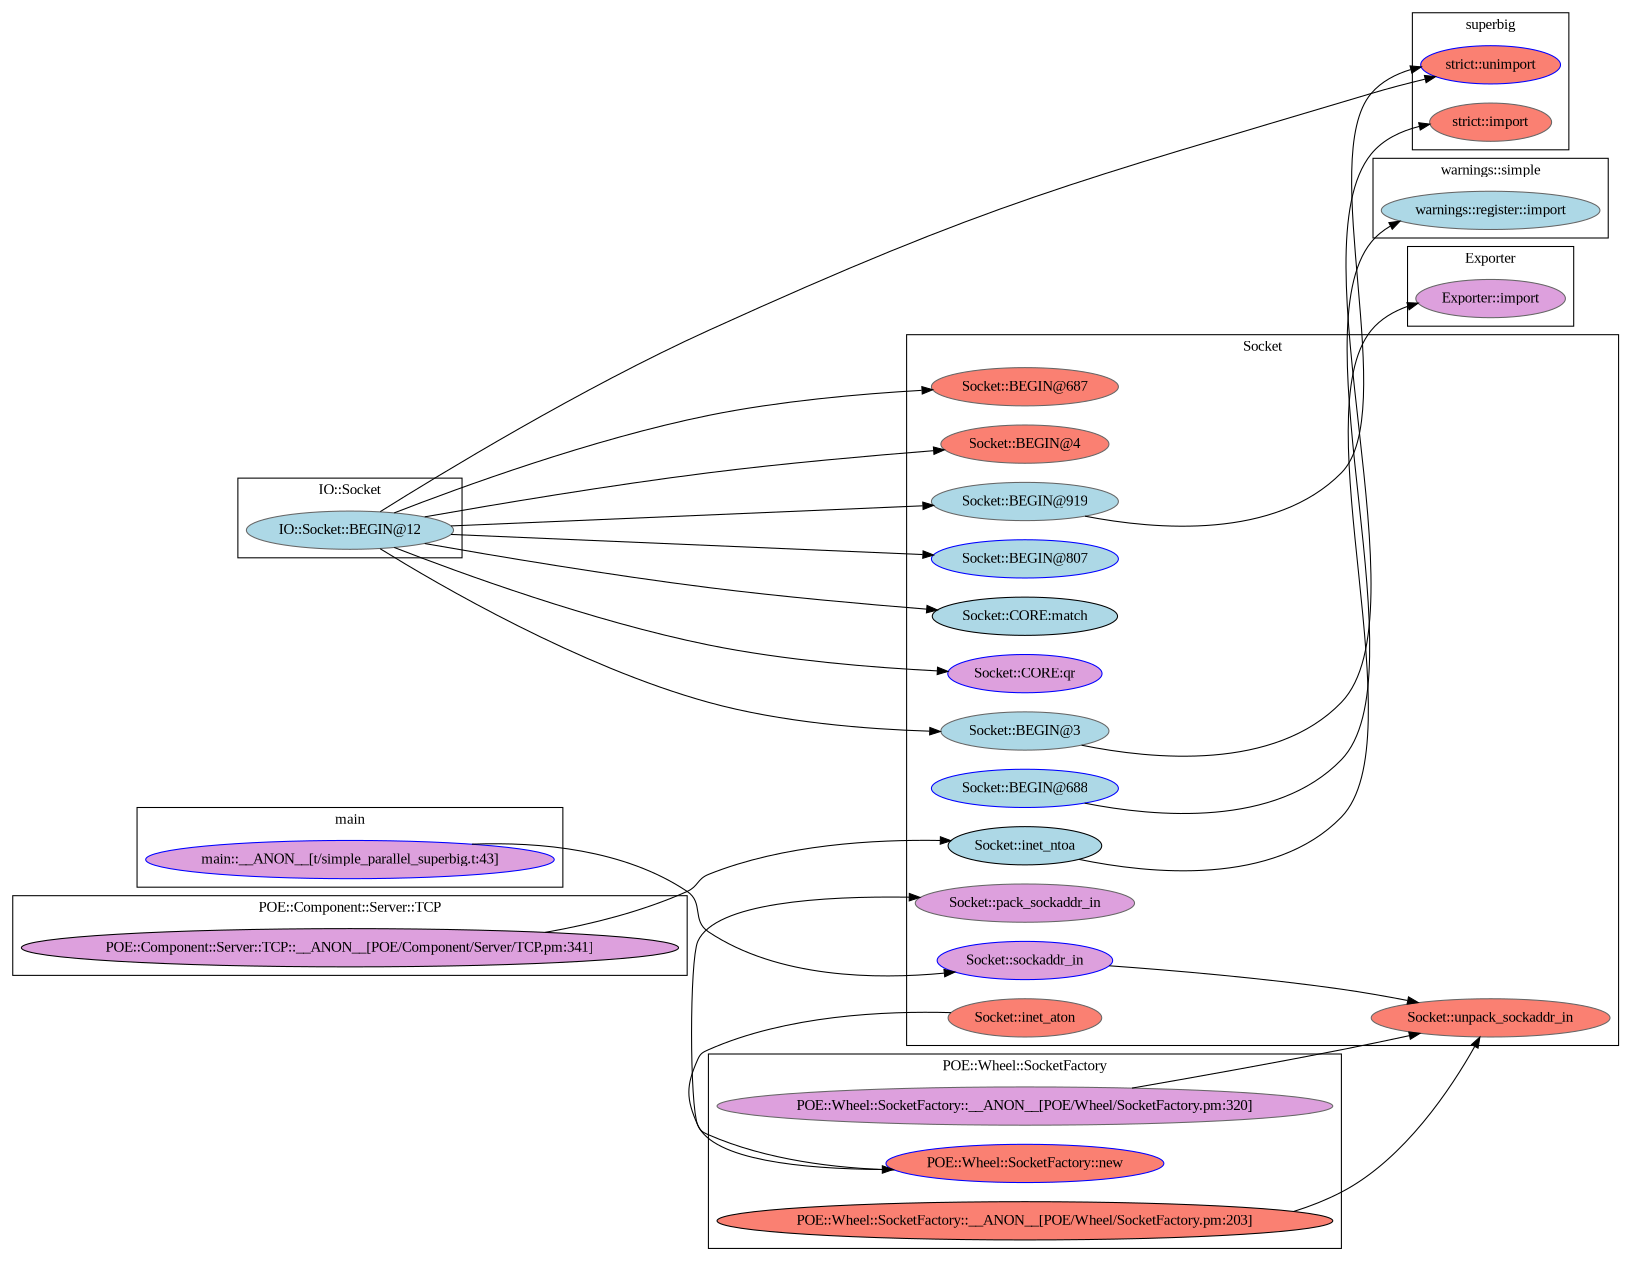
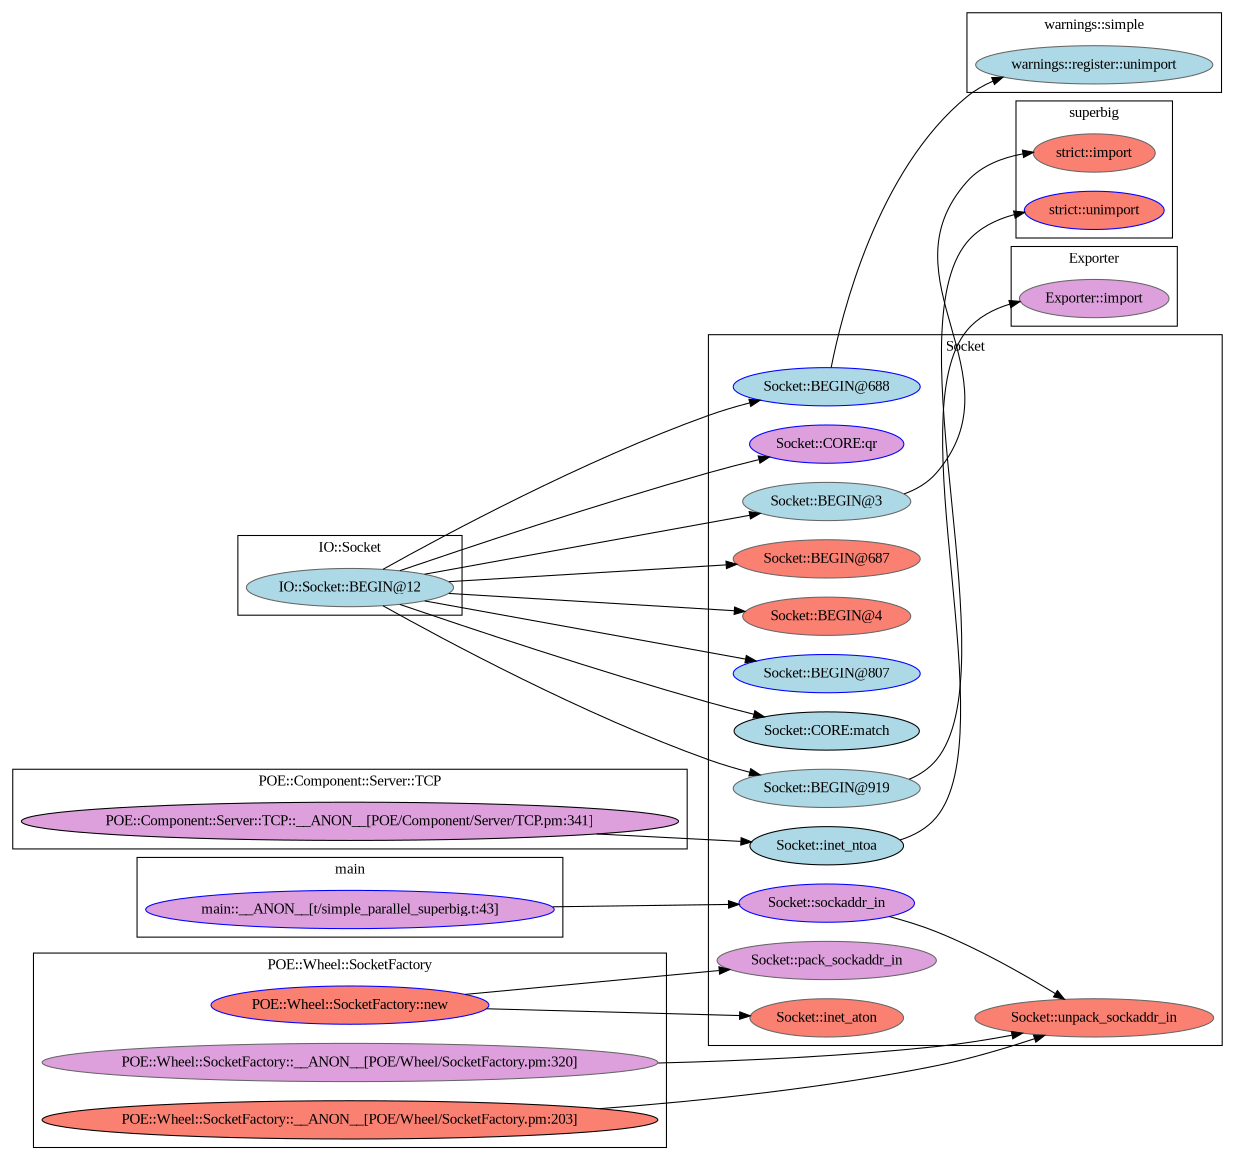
(1491, 210) -> (1094, 65)
(885, 254) -> (562, 477)
(718, 1046) -> (613, 1012)
